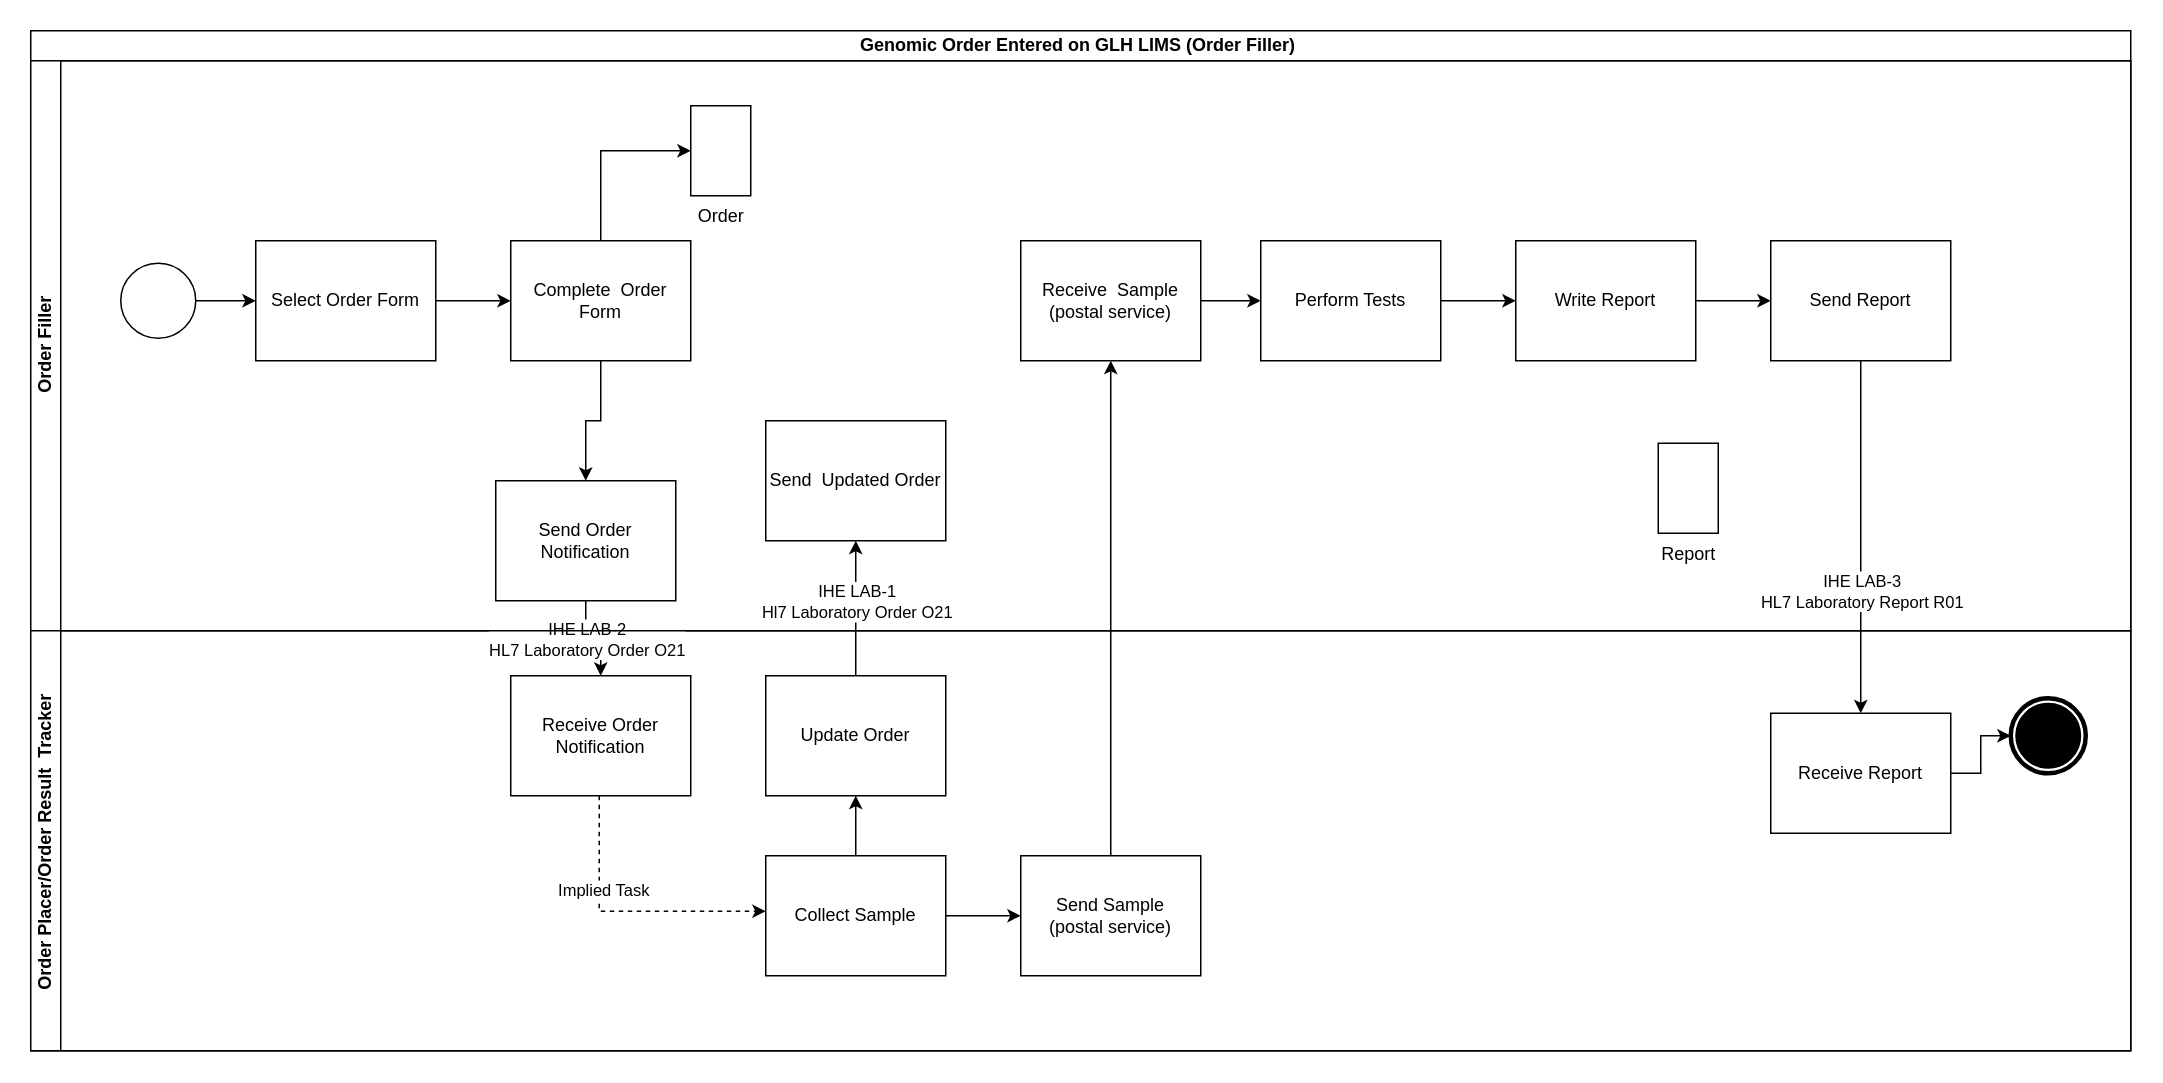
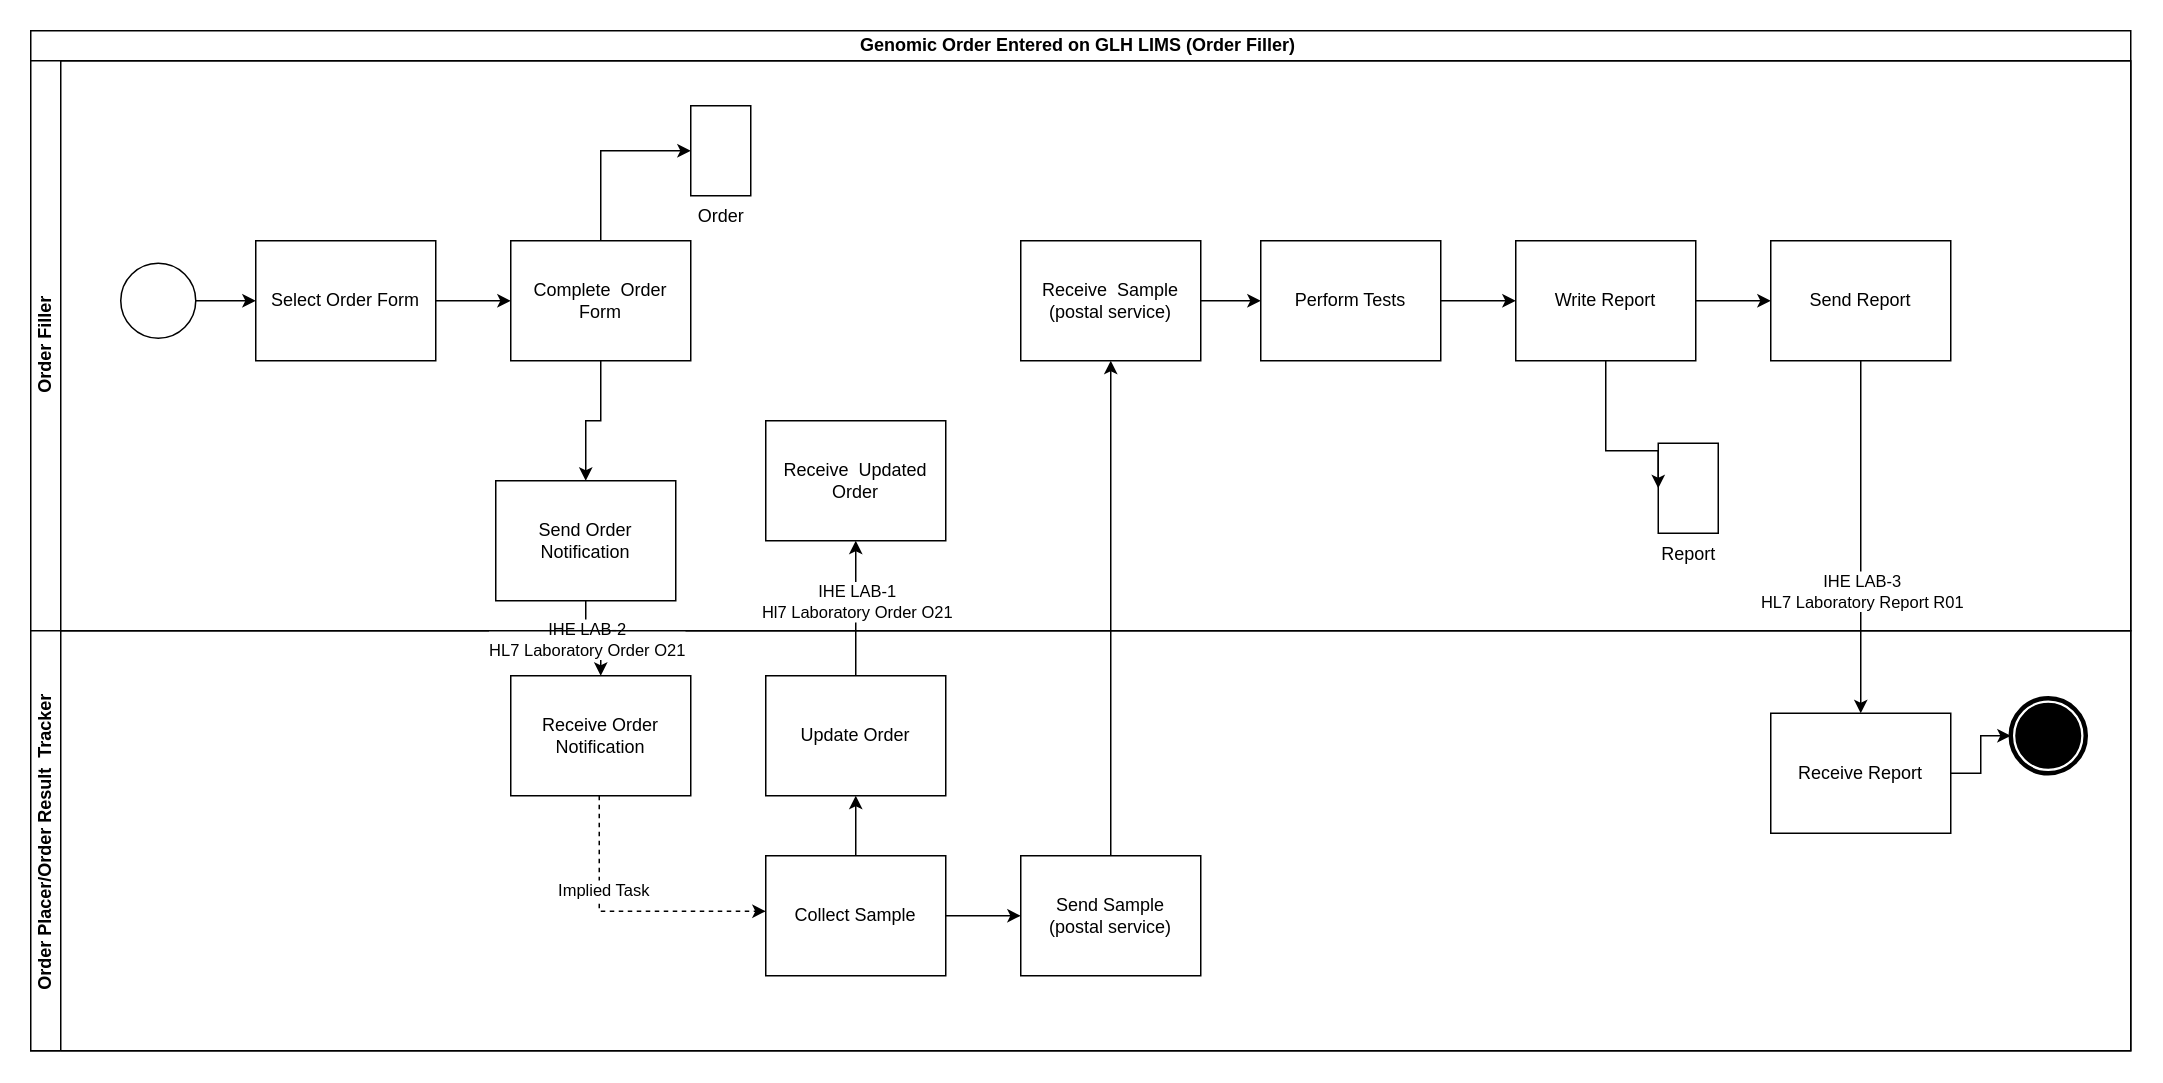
none -> (1606, 433)
(856, 481) -> (856, 481)
